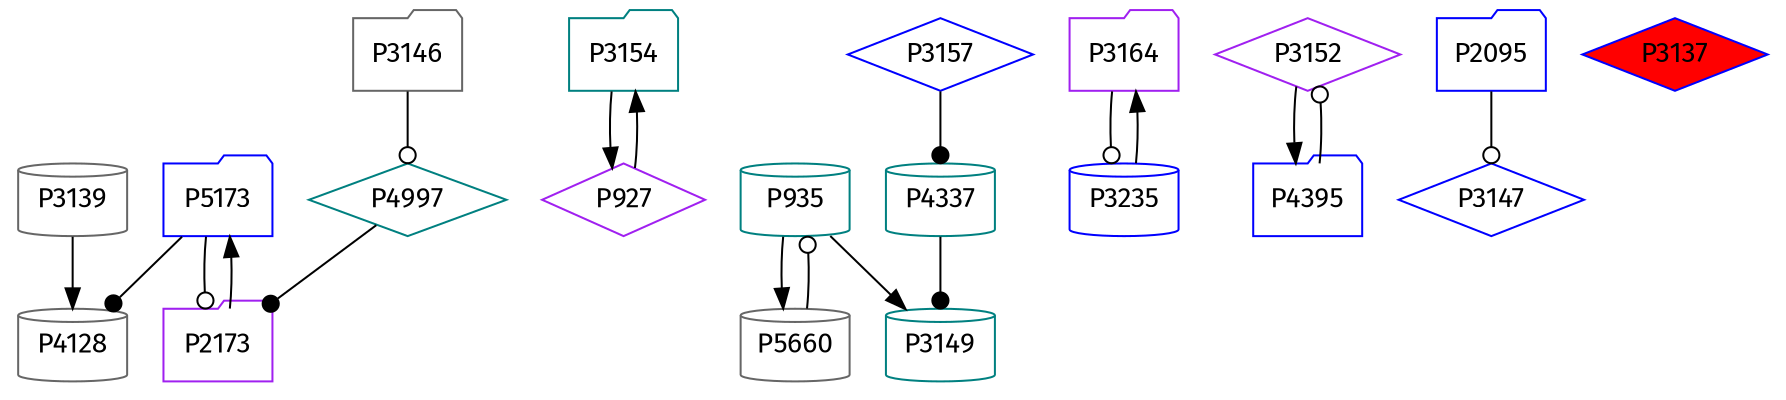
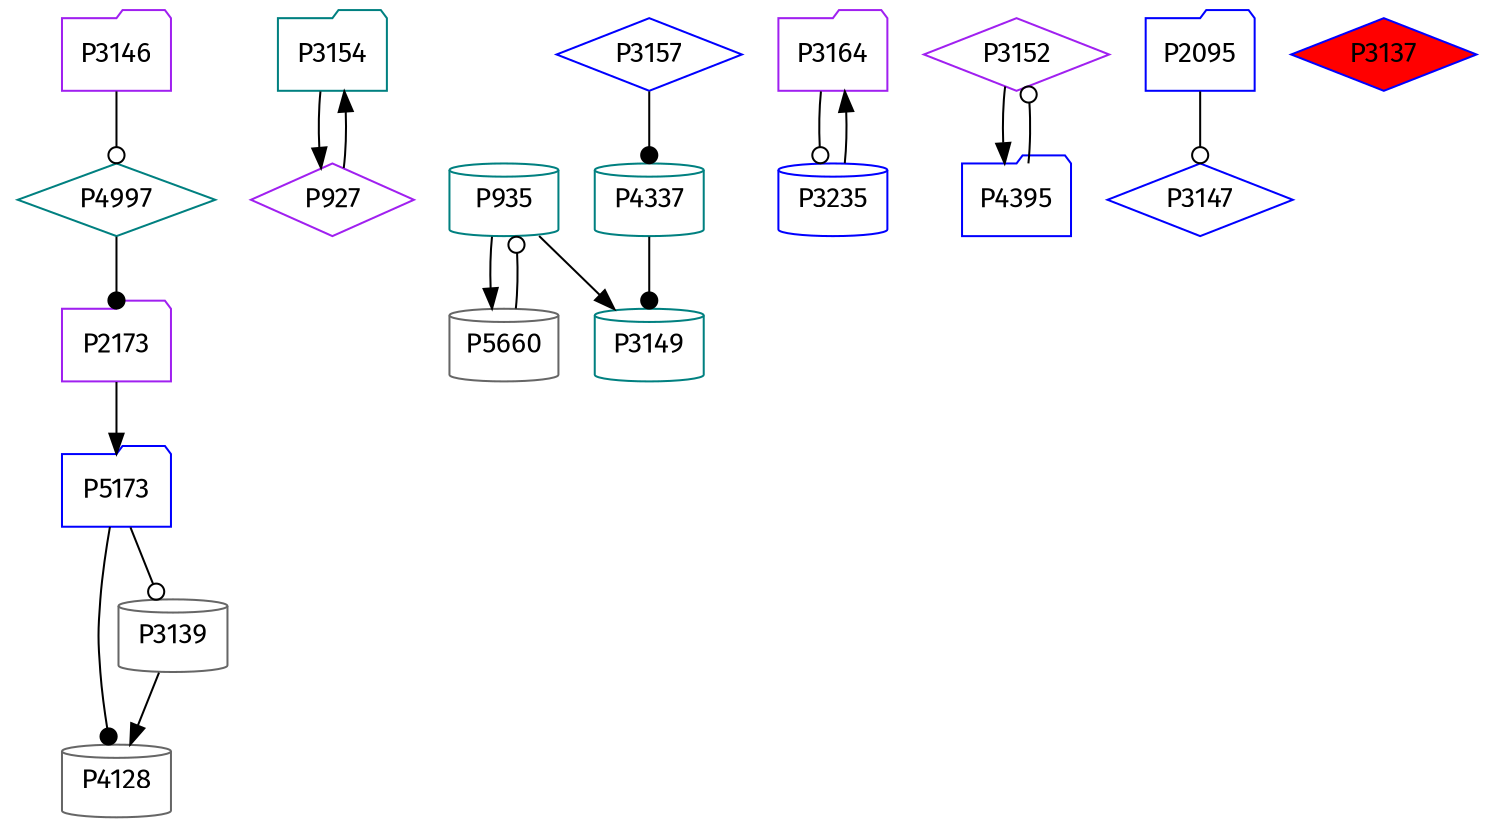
(408, 54) -> (116, 54)
(204, 265) -> (142, 556)
